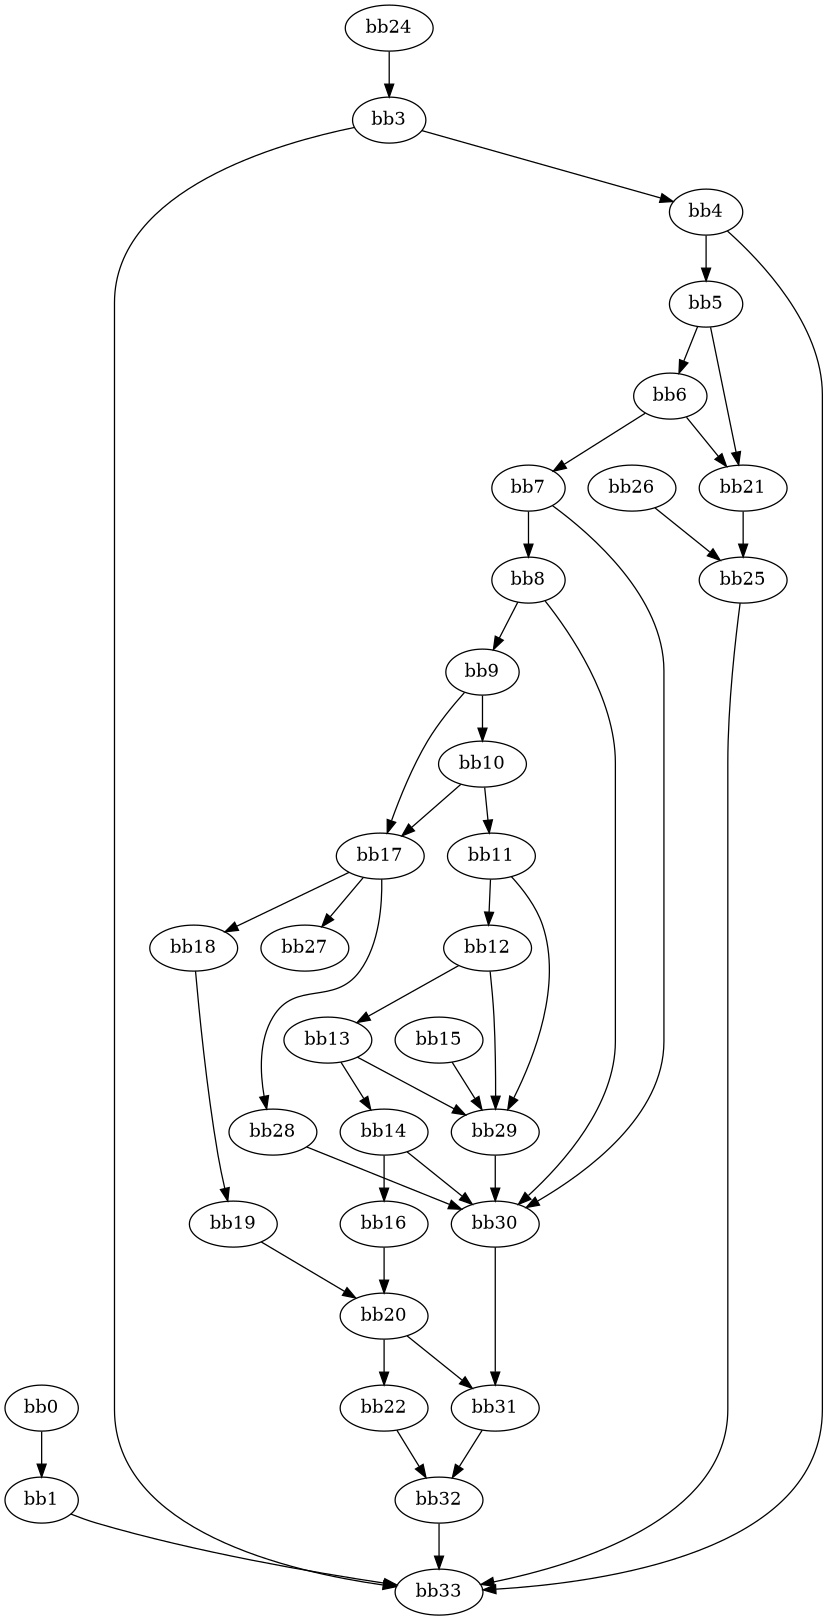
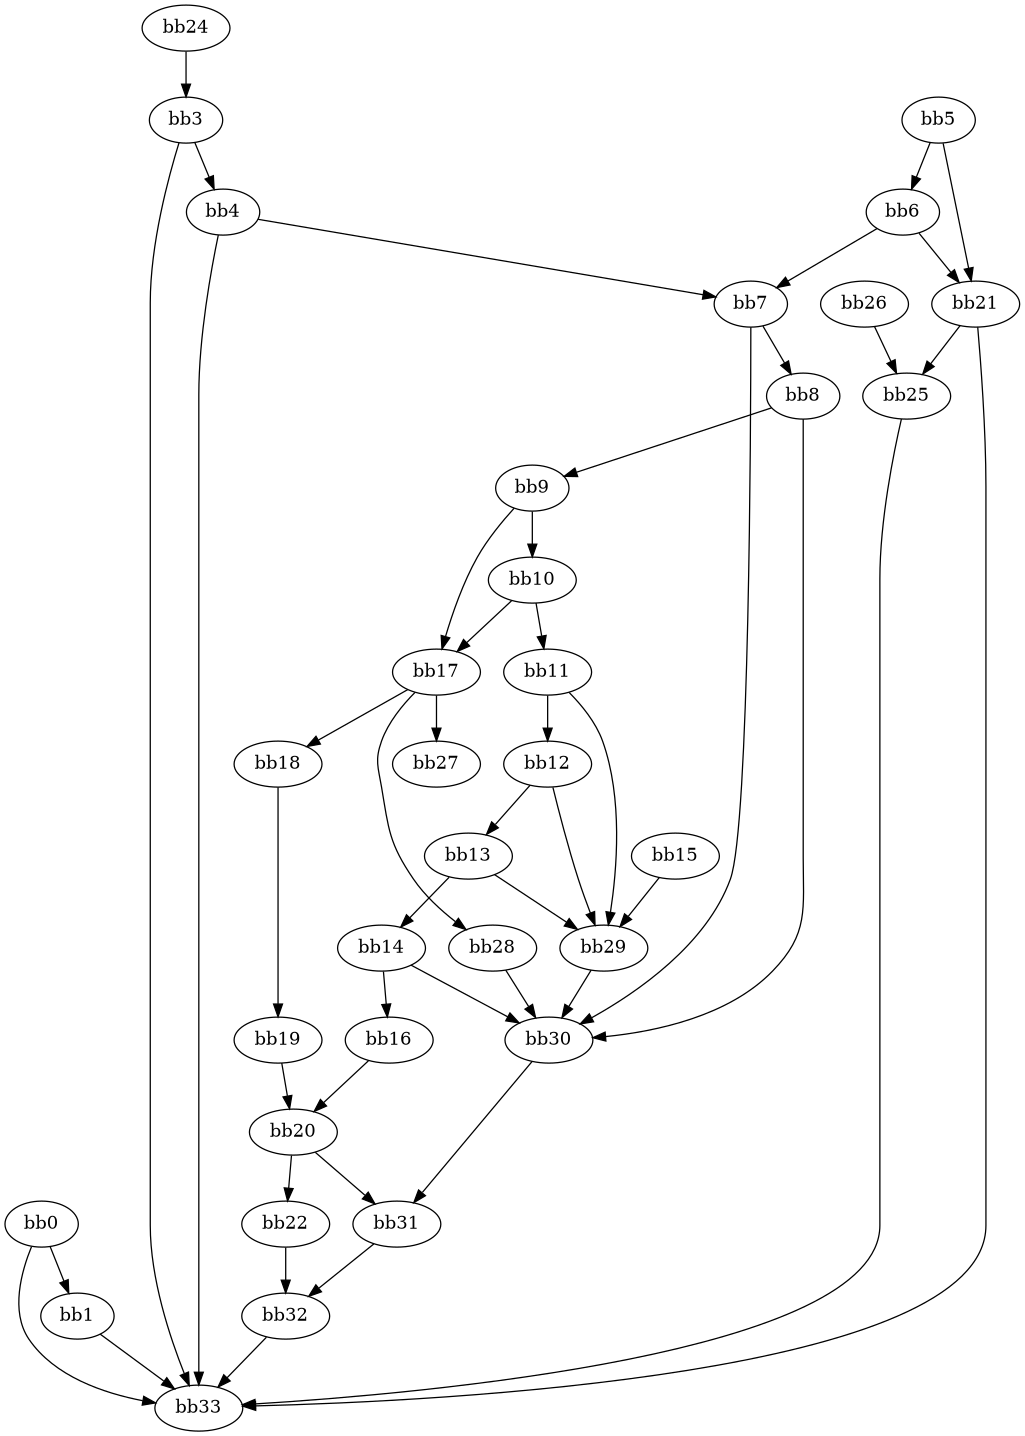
(706, 252) -> (481, 257)
none -> (986, 1168)
none -> (41, 1353)
